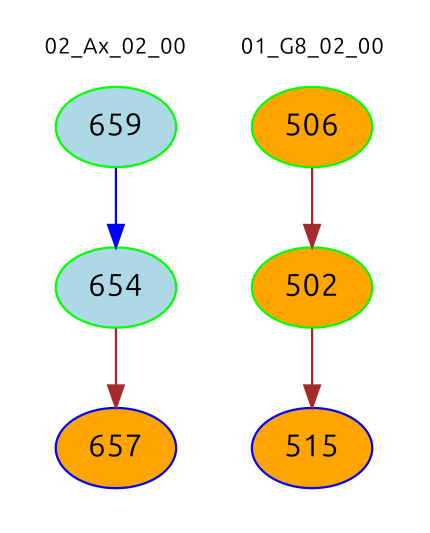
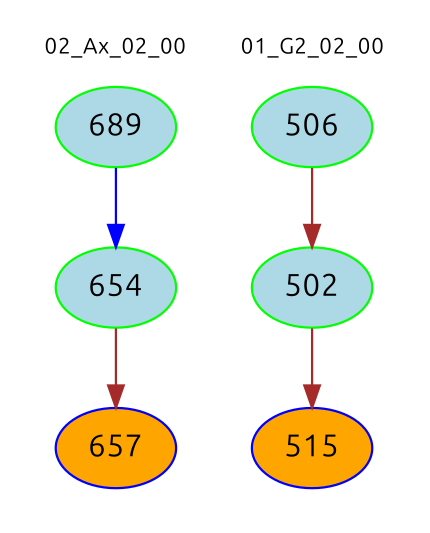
(313, 48) -> (313, 48)
(116, 127) -> (116, 127)
(312, 127) -> (312, 127)
(312, 288) -> (312, 288)
